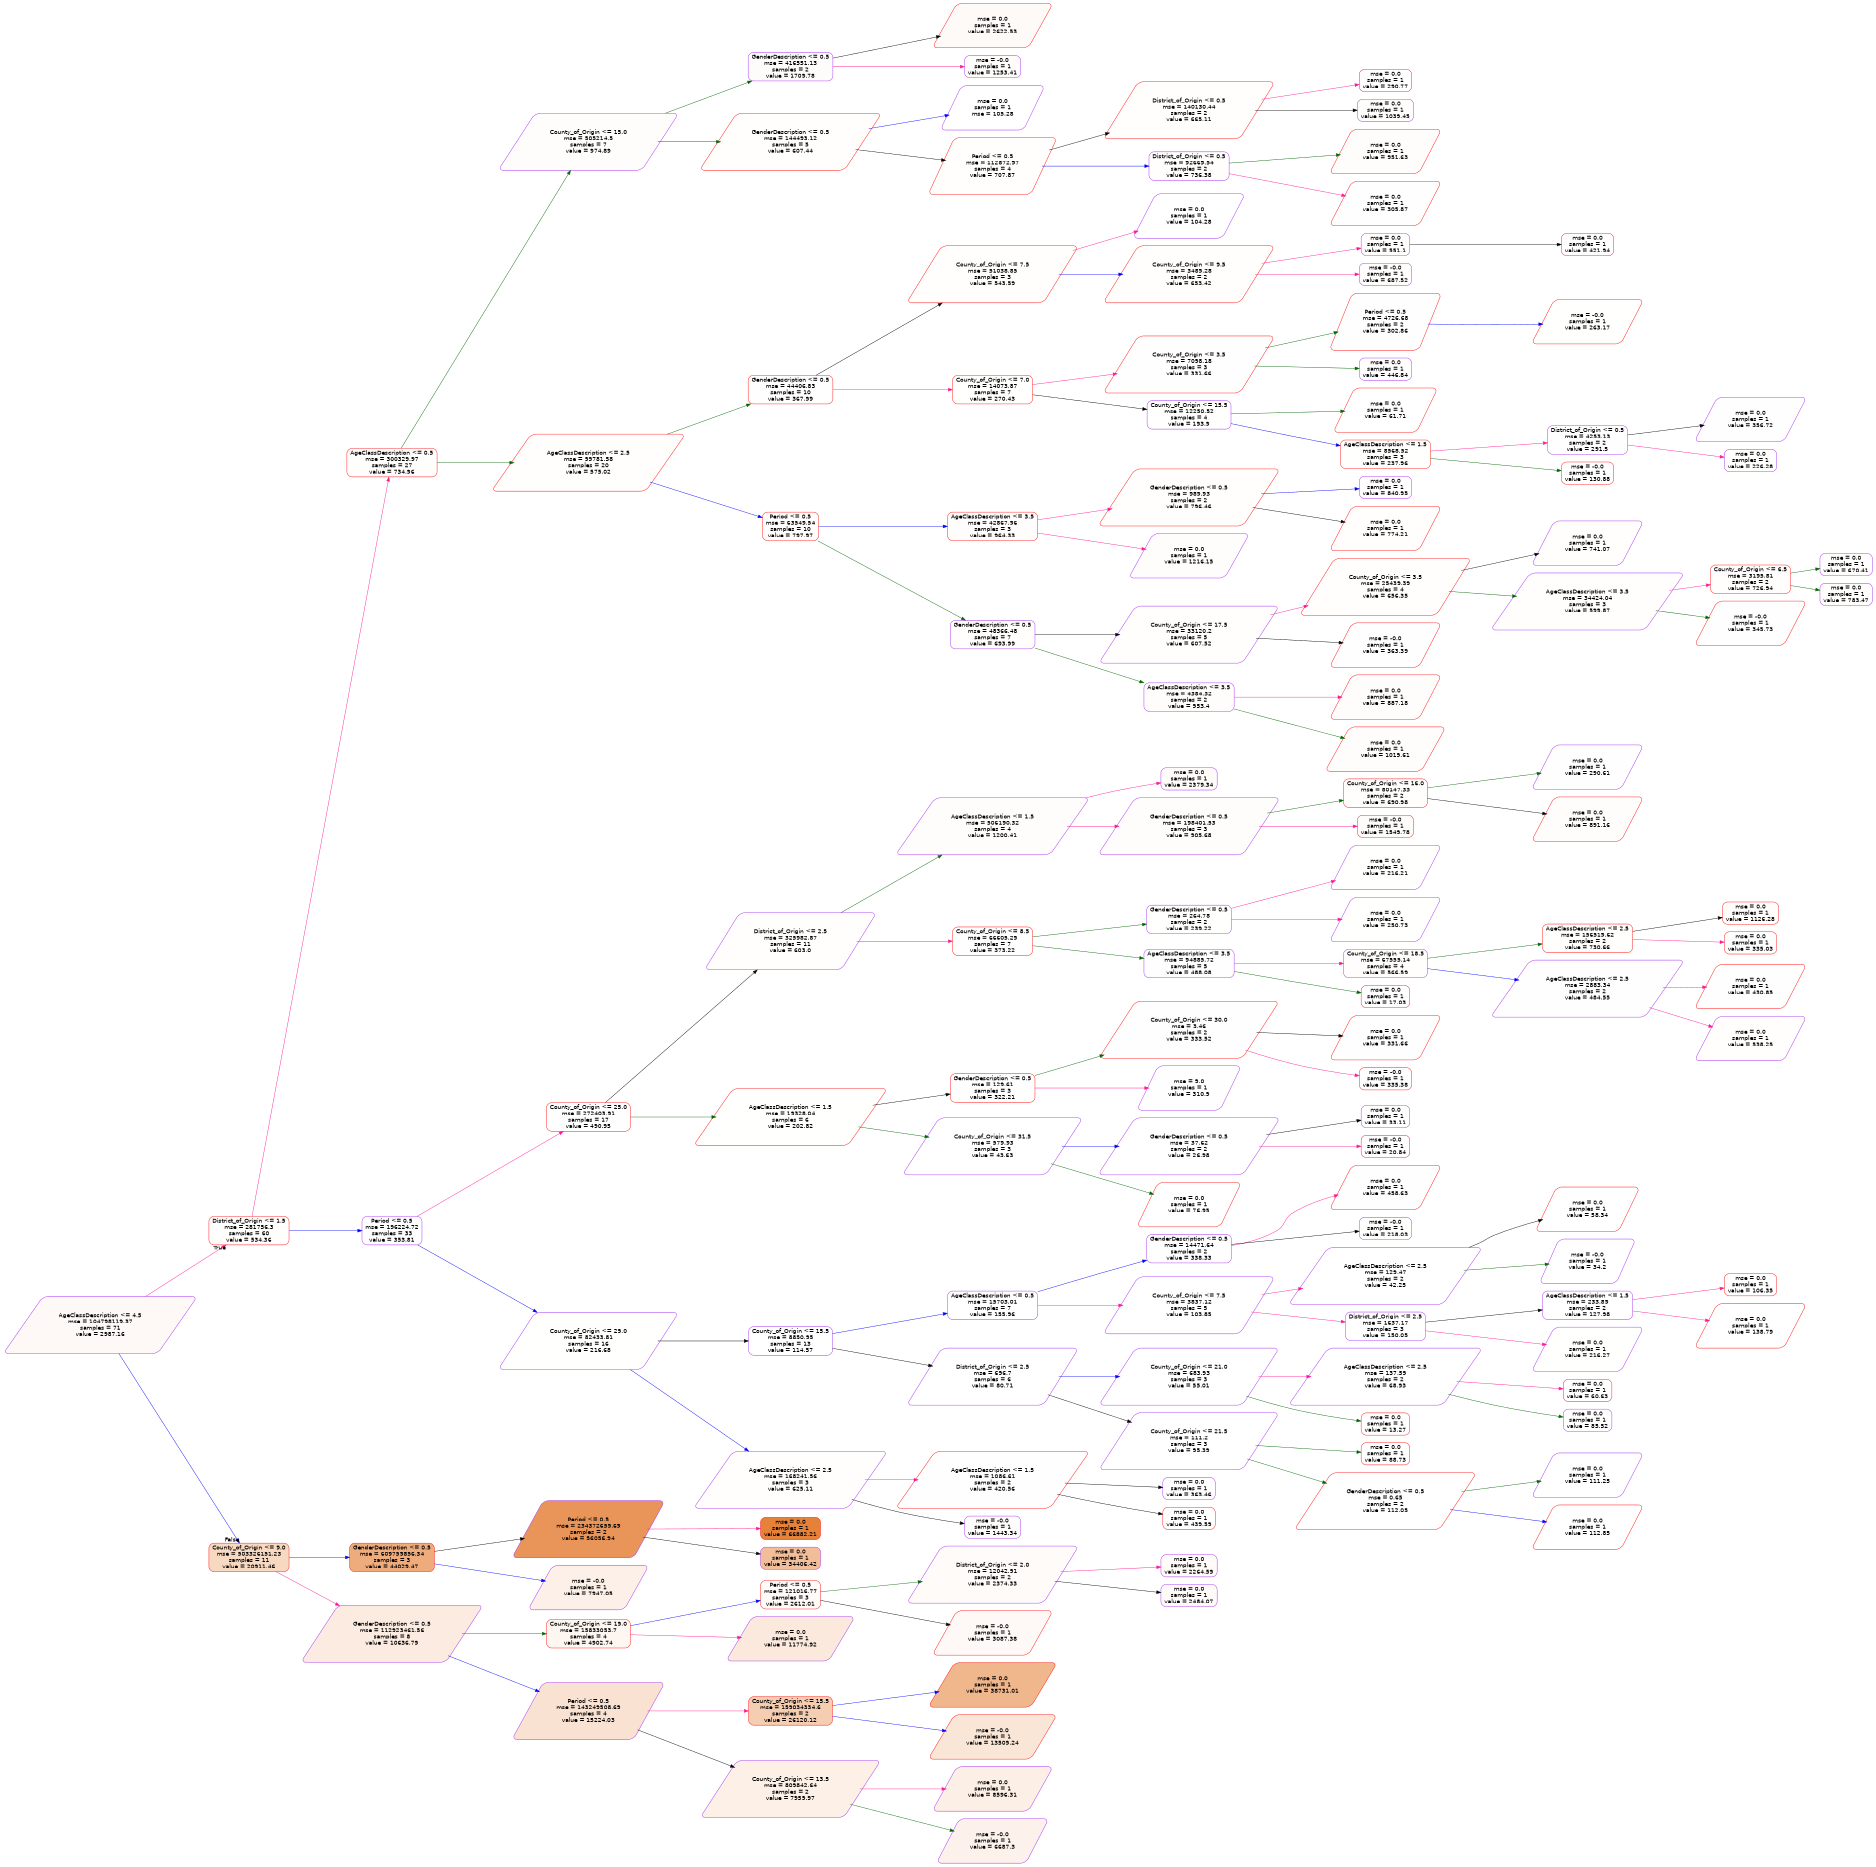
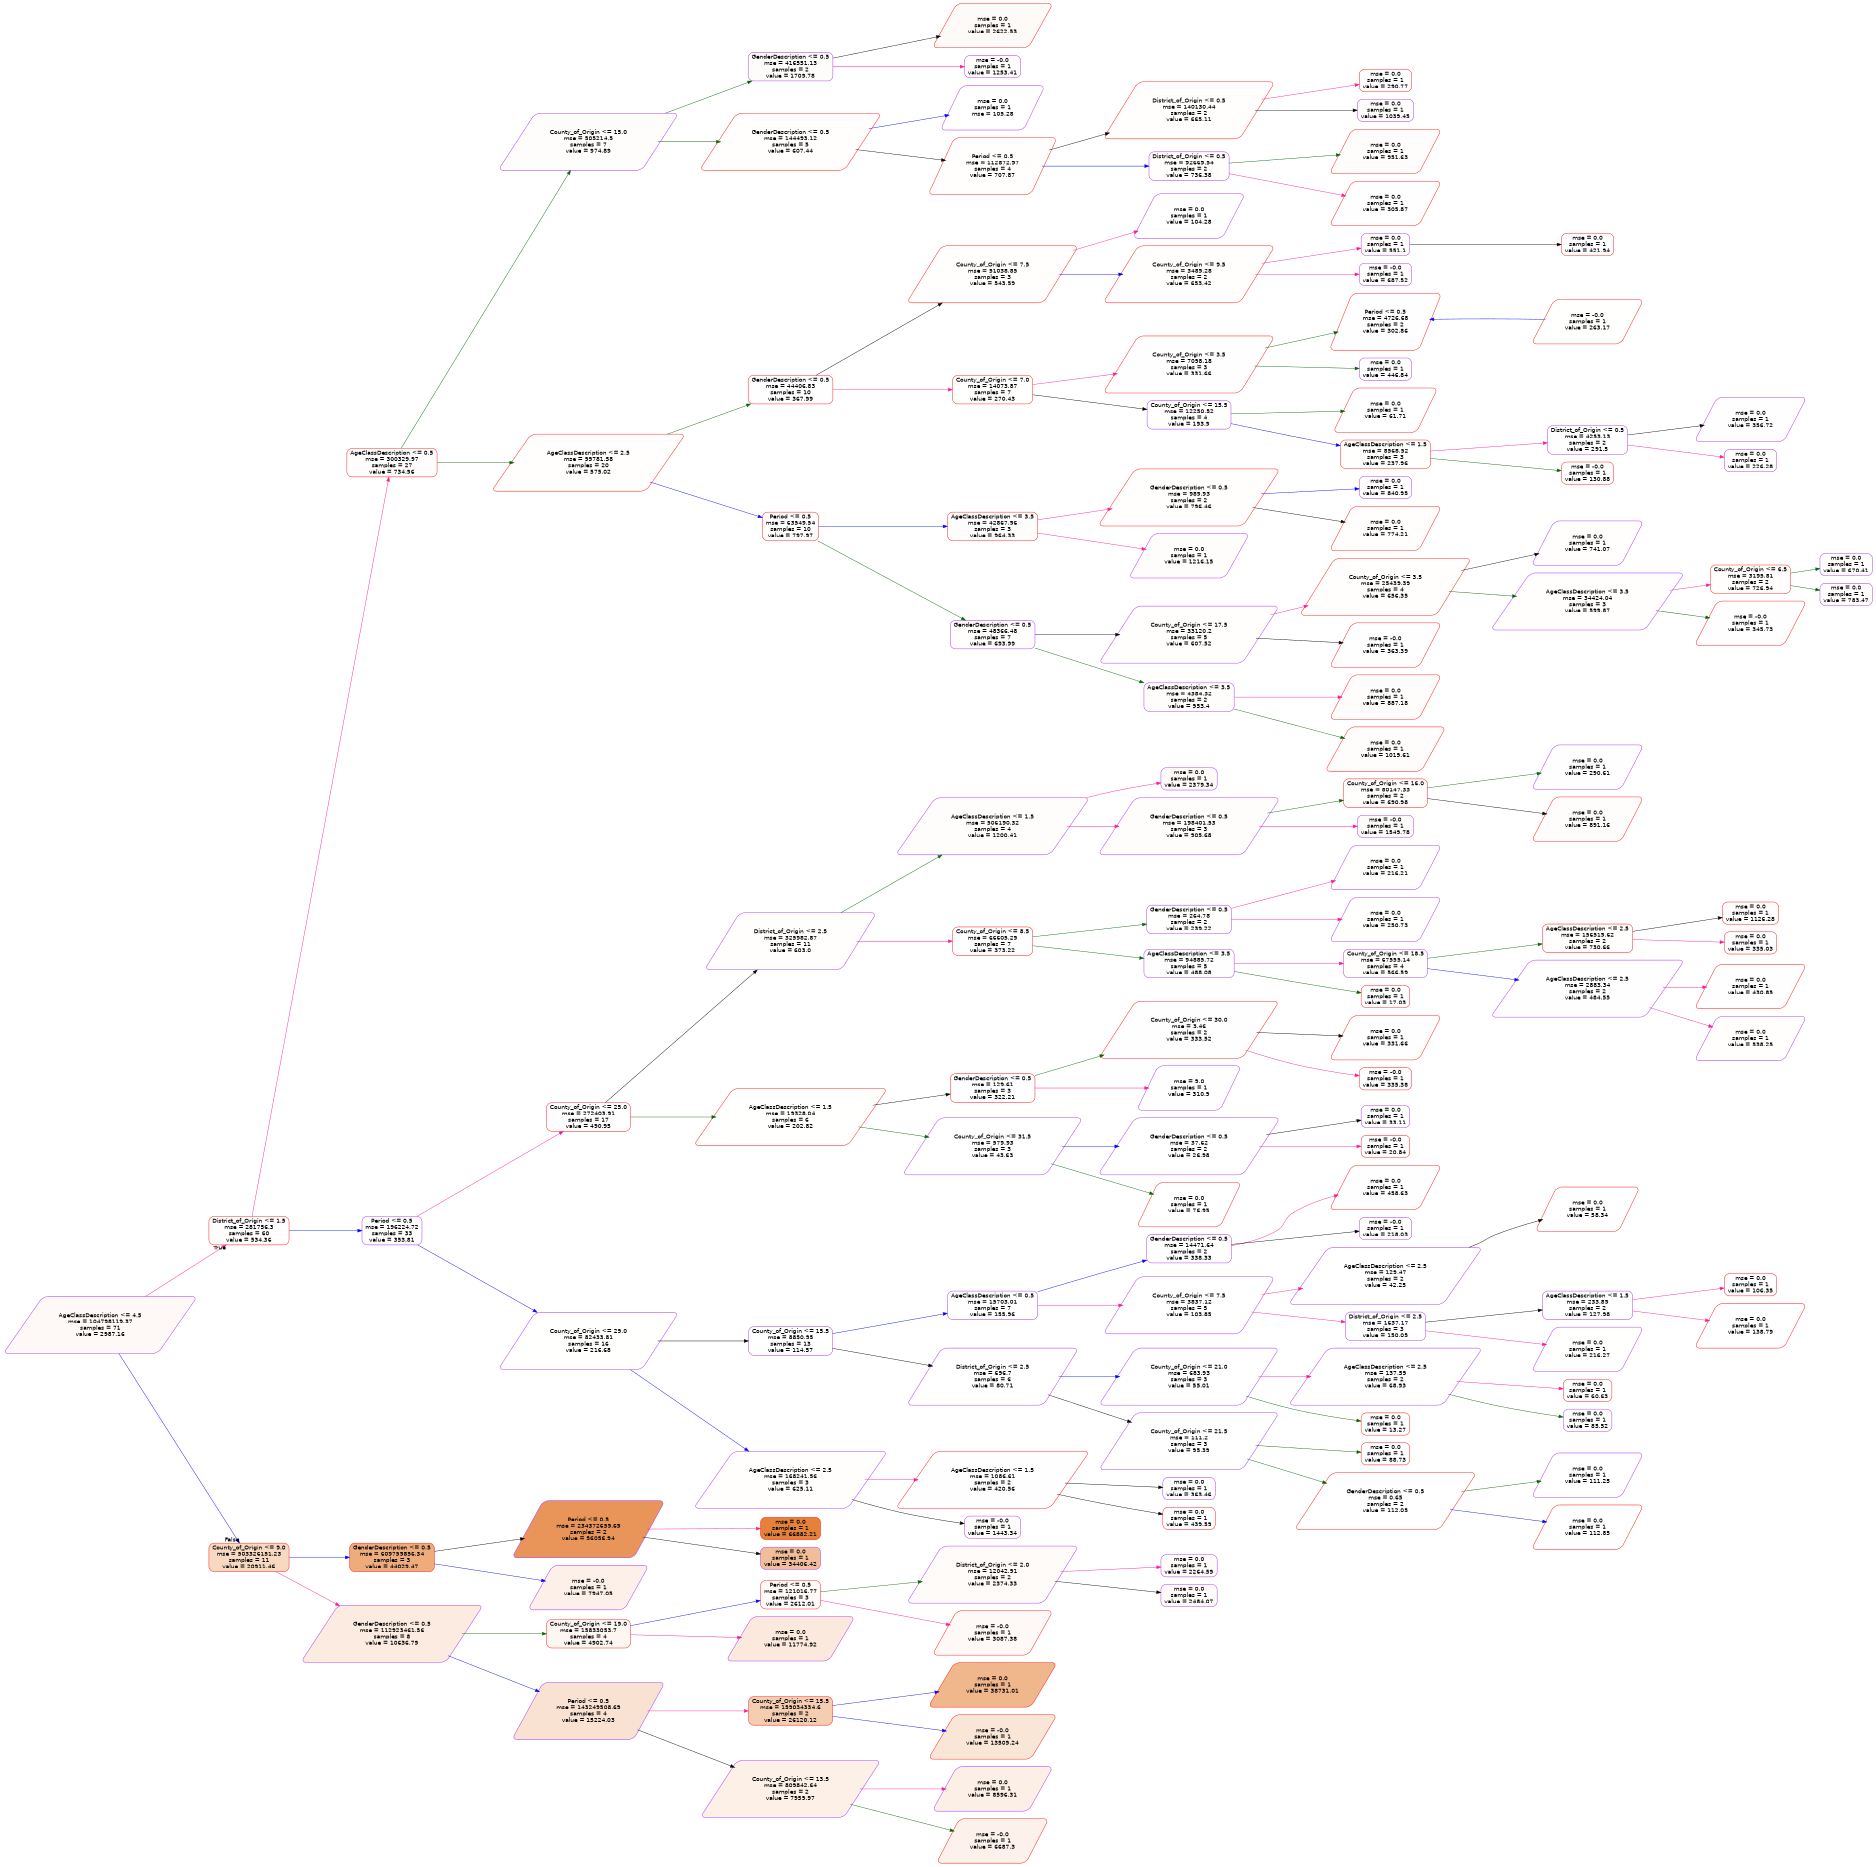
(1483, 325) -> (1490, 319)
(1385, 826) -> (1385, 826)
(1588, 1261) -> none
(883, 1612) -> (883, 1612)
(993, 1841) -> (993, 1841)
